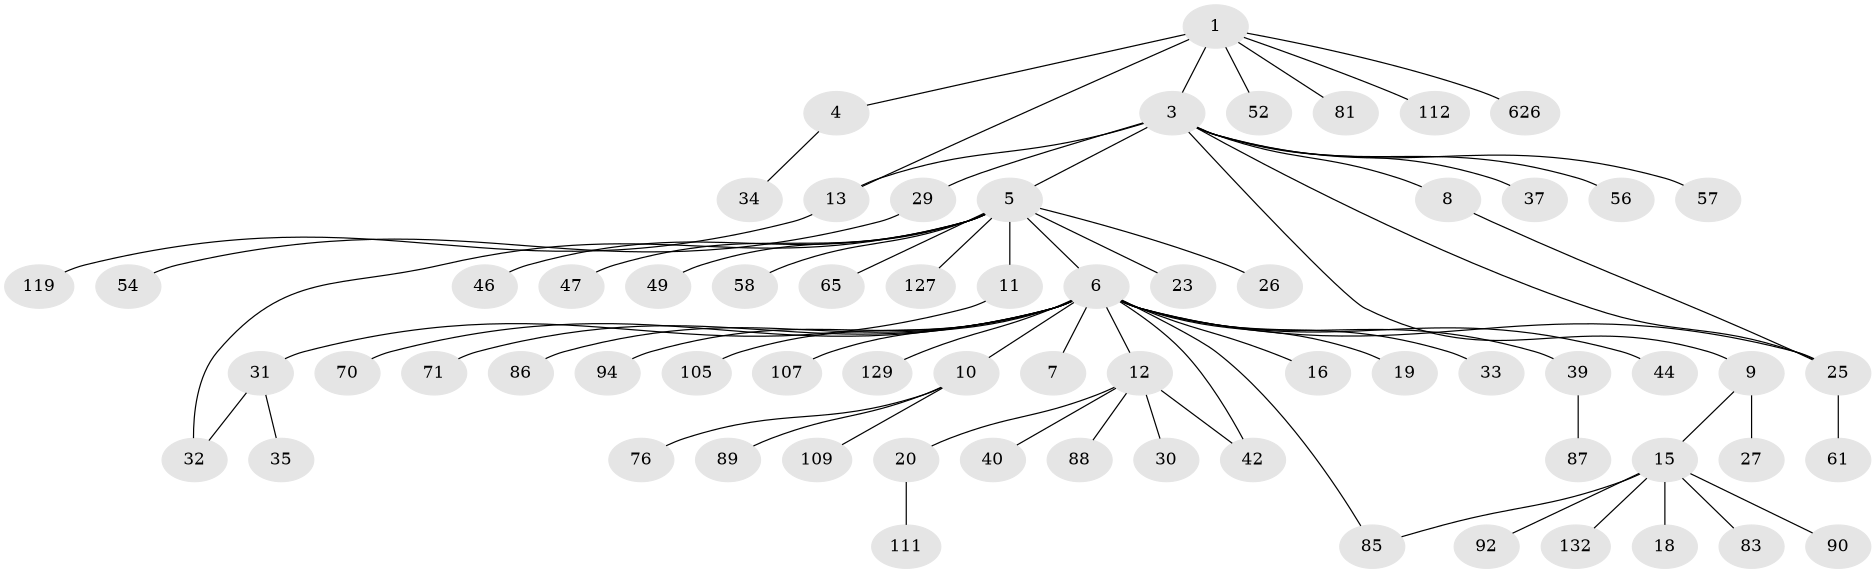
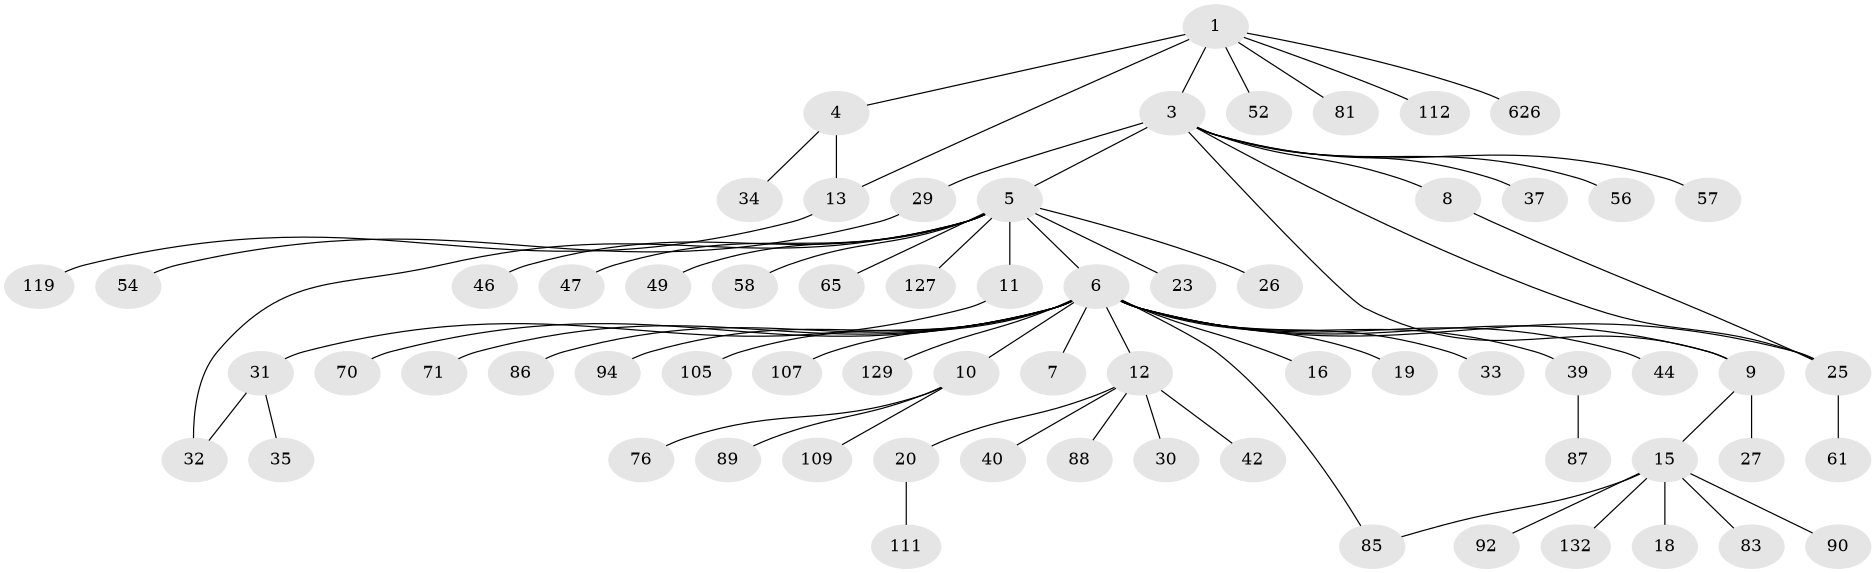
(1002, 152) -> (836, 157)
(1192, 361) -> (1424, 330)
